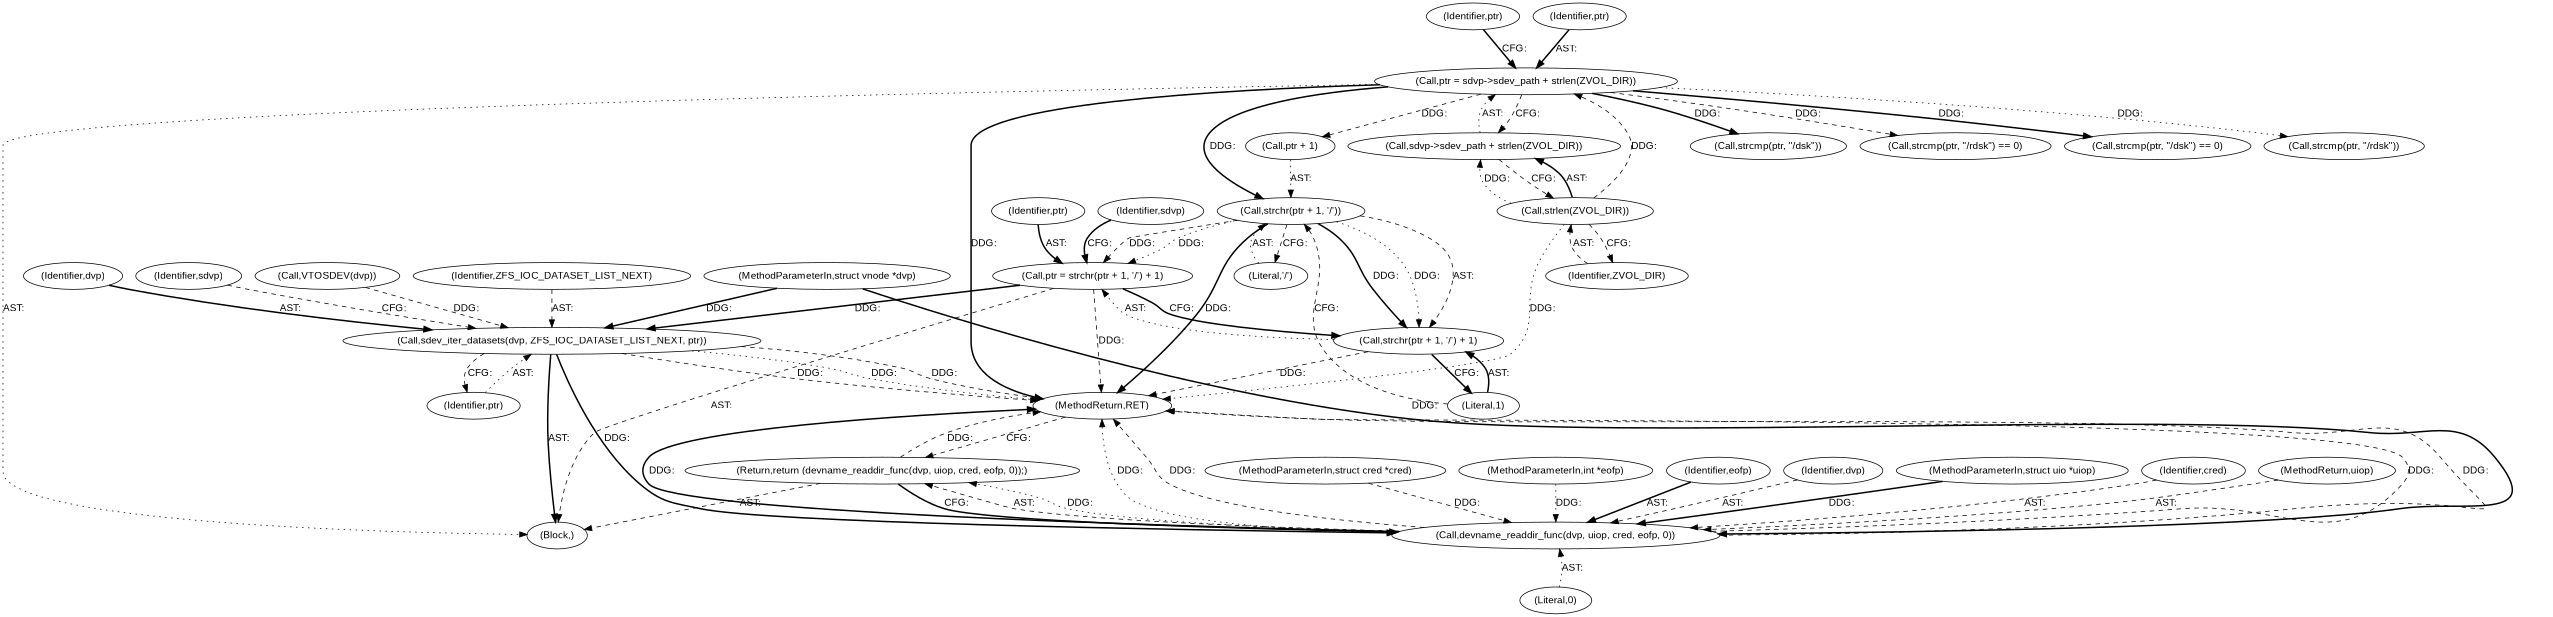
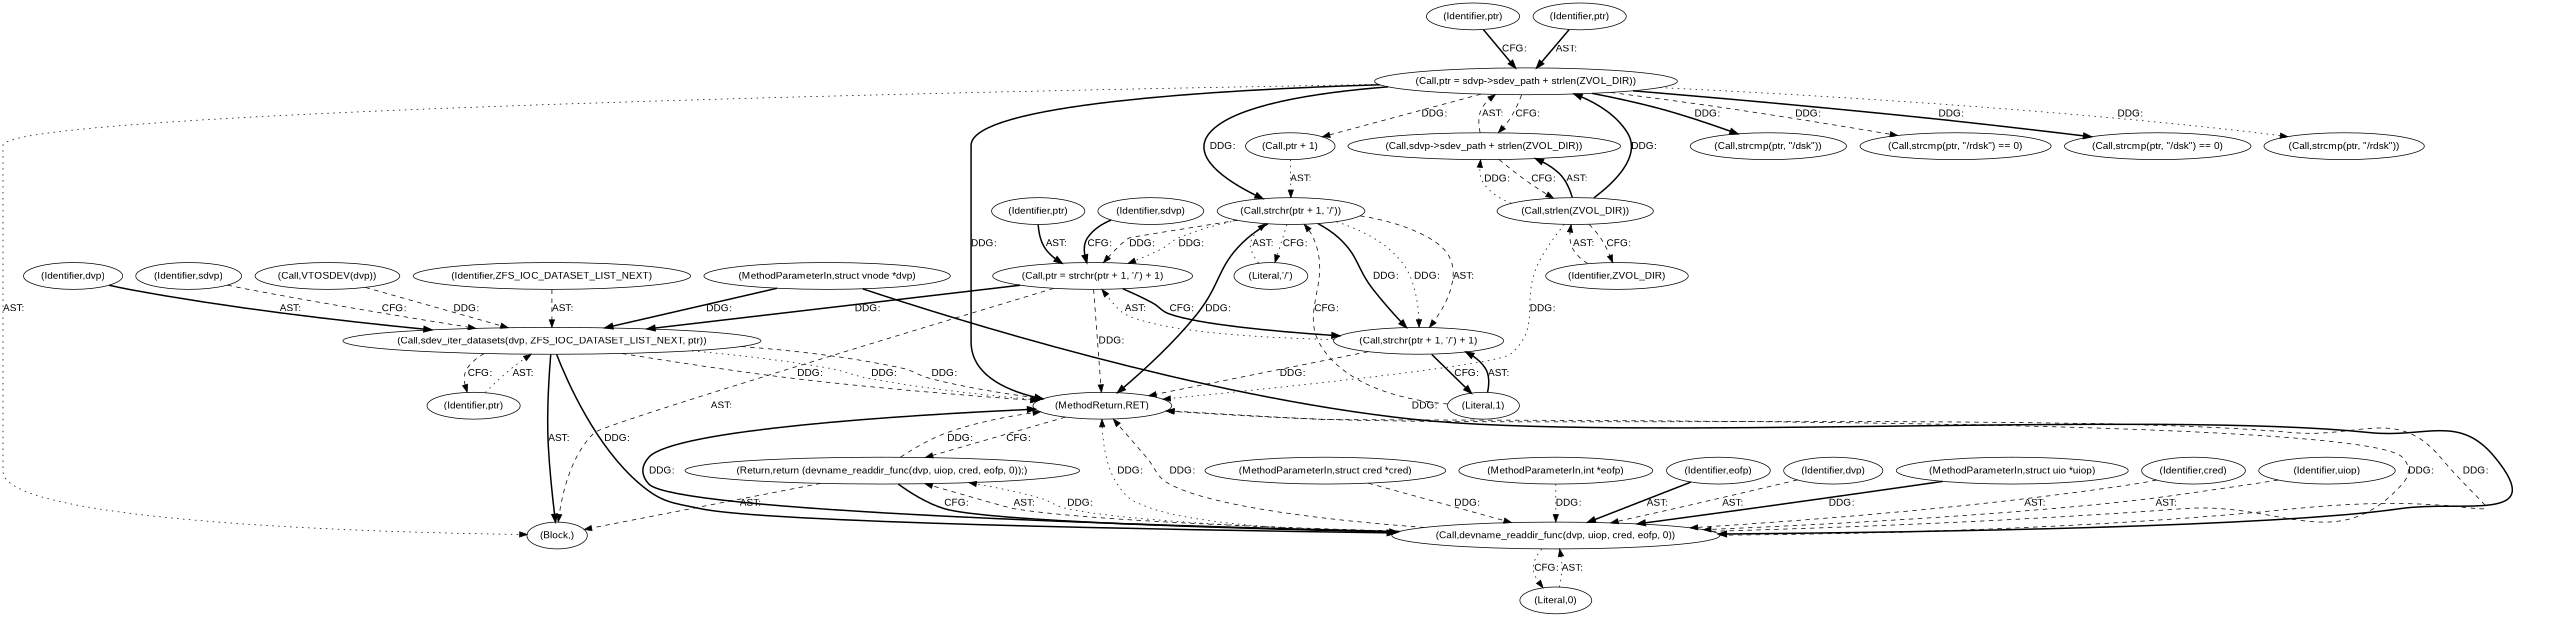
(1480, 114) -> (1480, 114)
(1631, 143) -> (1631, 143)
(1282, 240) -> (1282, 240)
(2327, 471) -> (2327, 471)
none -> (1533, 565)
